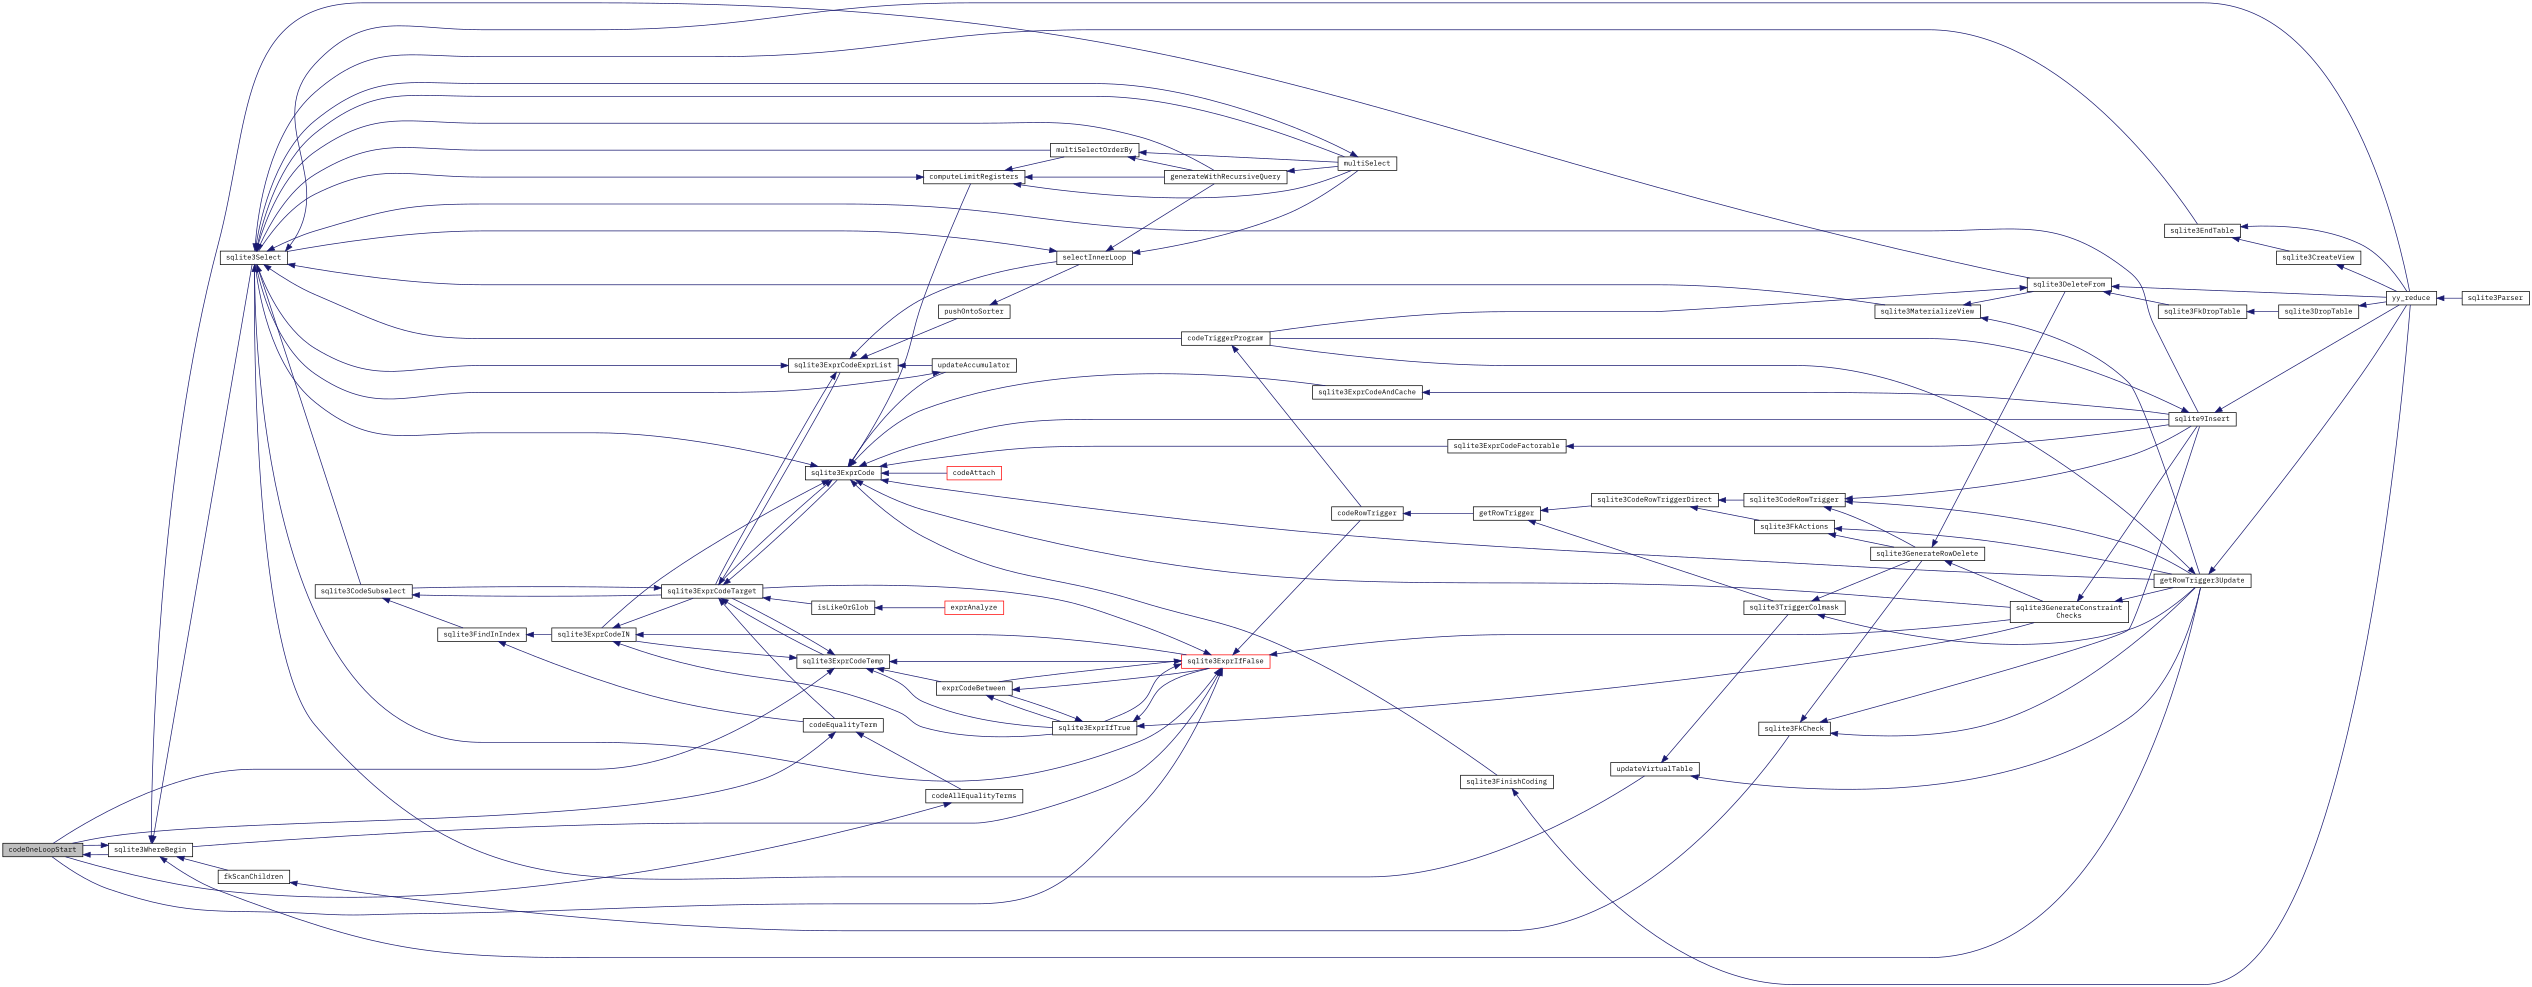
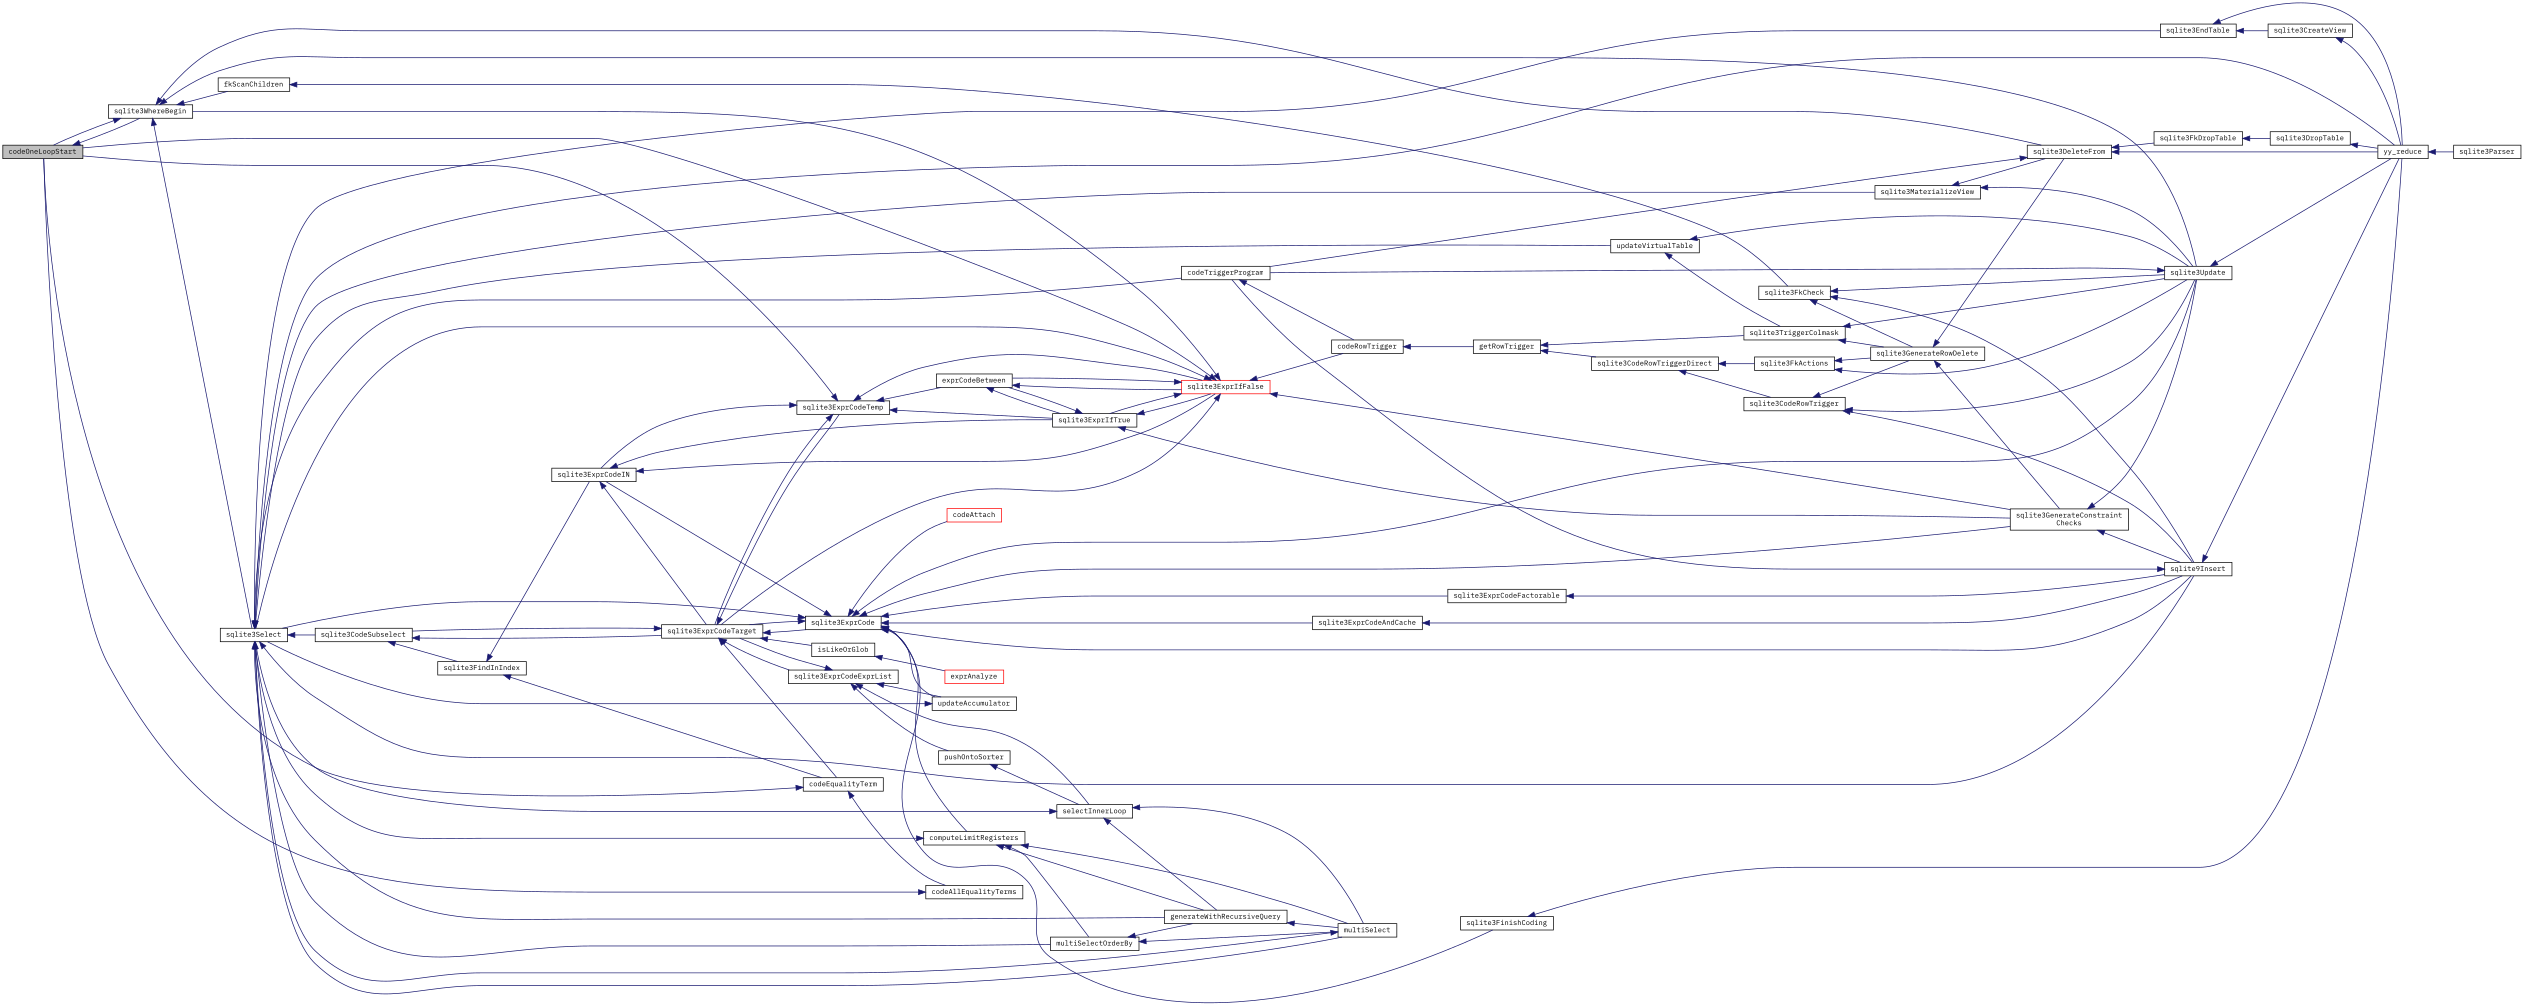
(494, 366) -> none
(2203, 581) -> (2198, 273)
